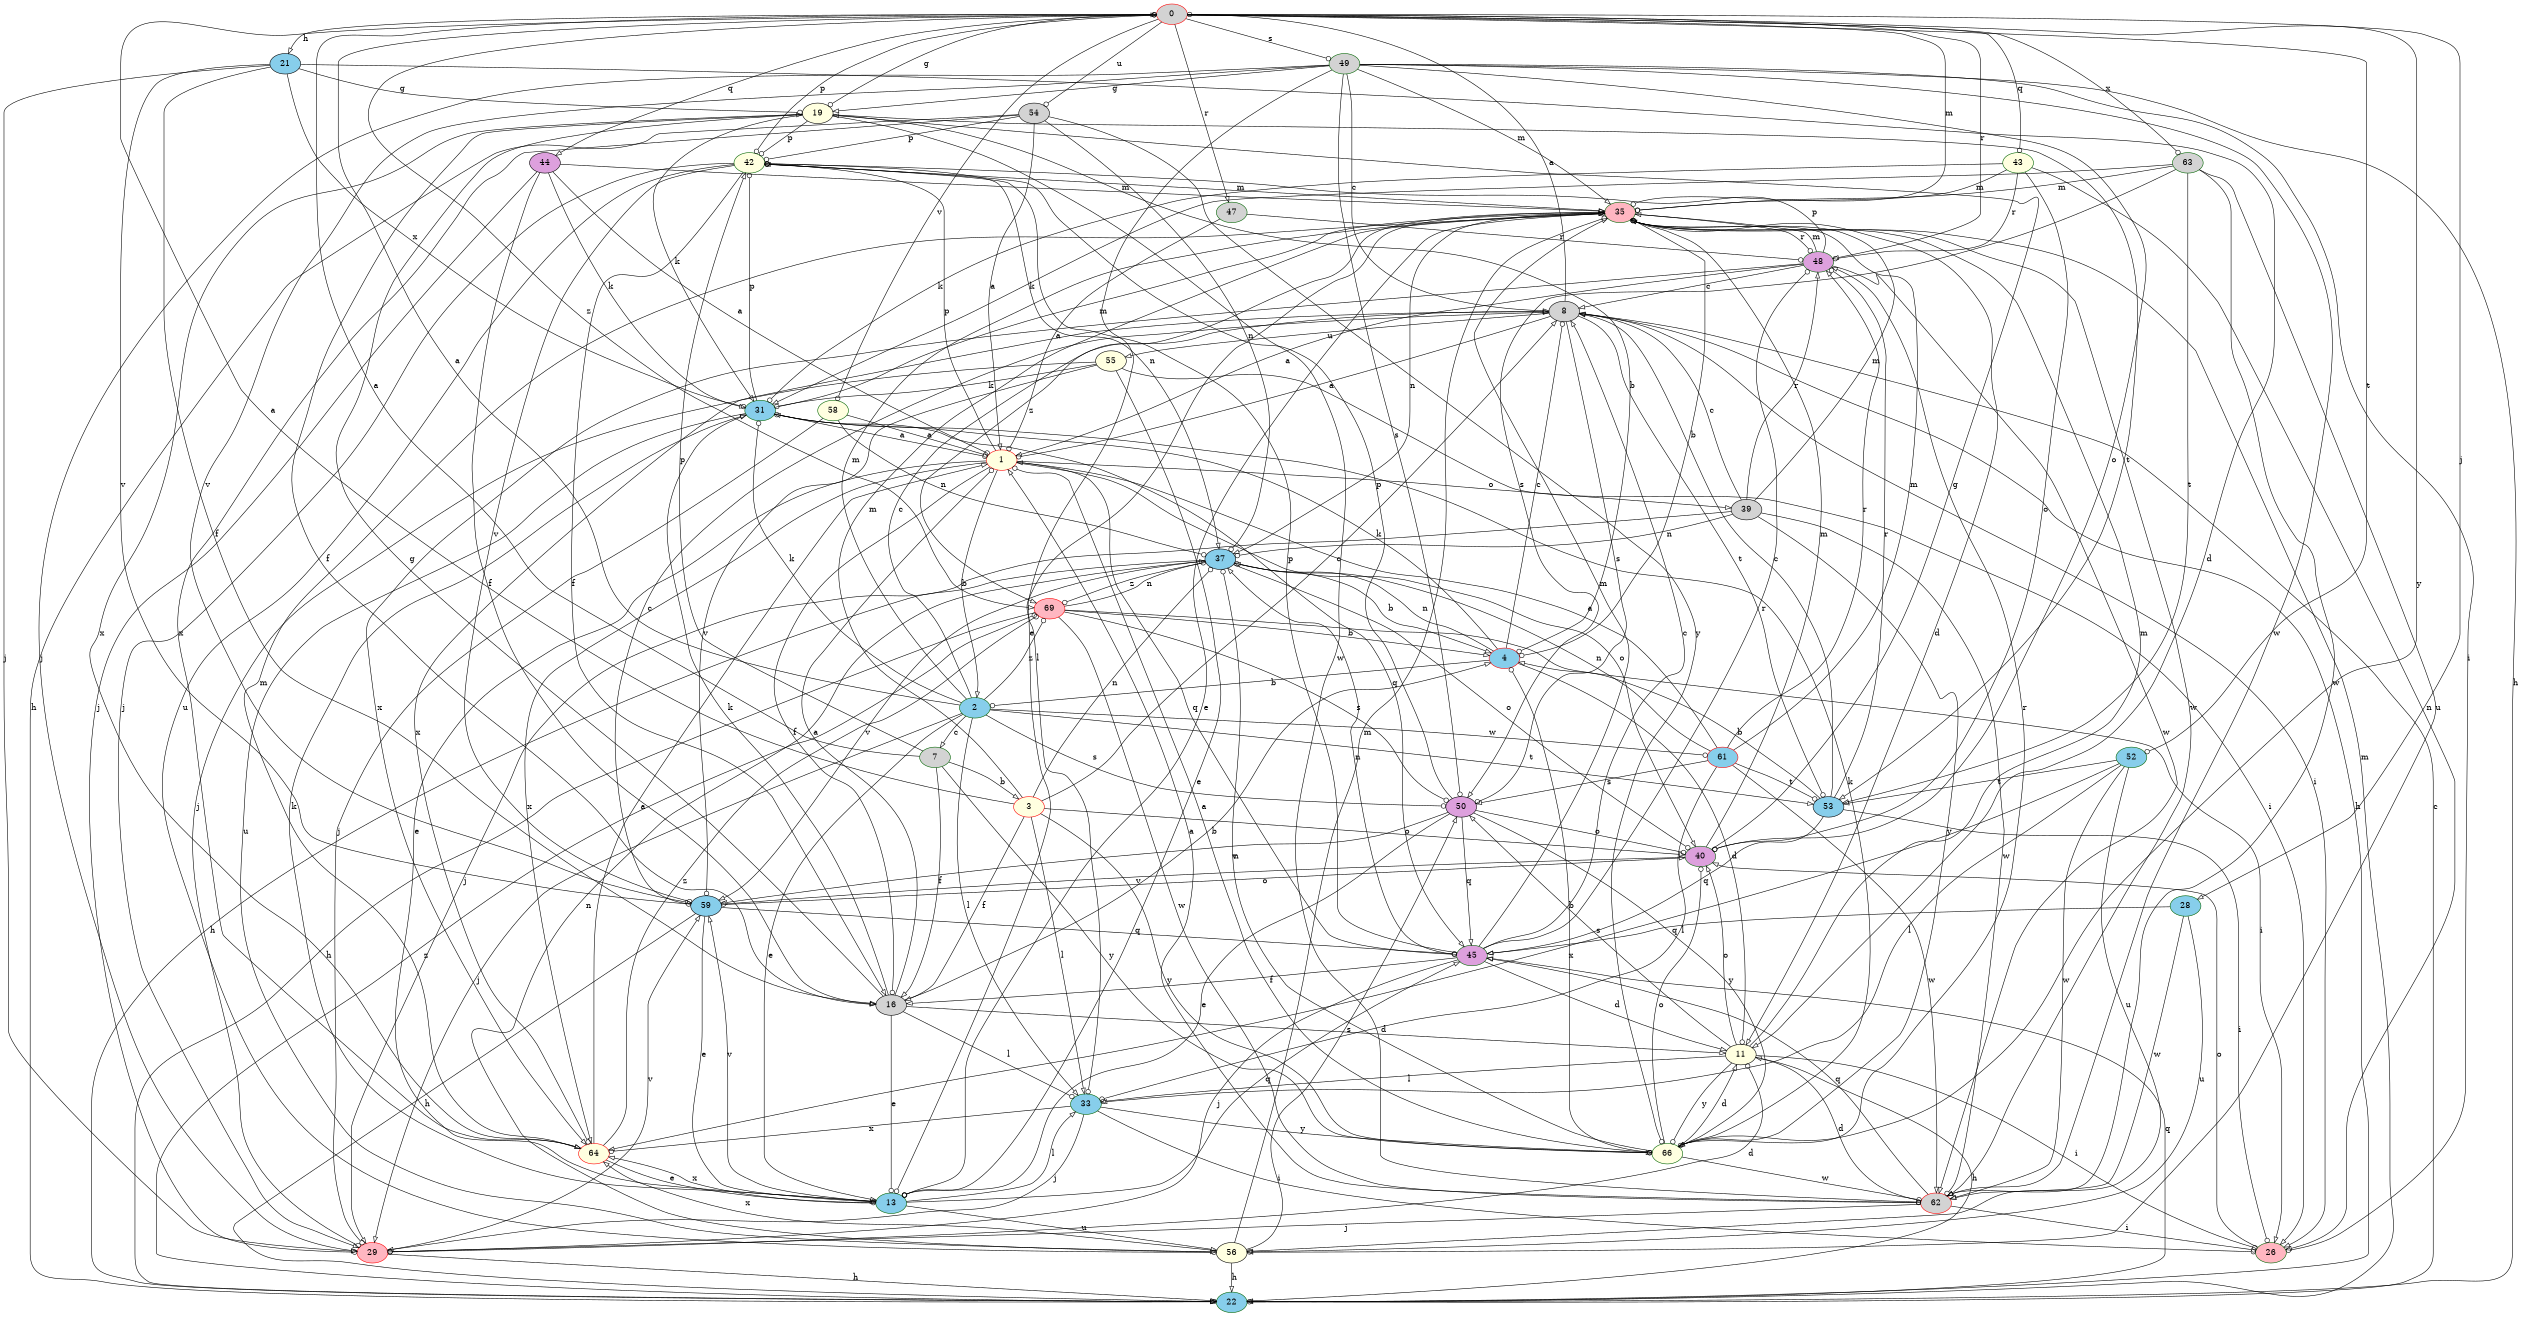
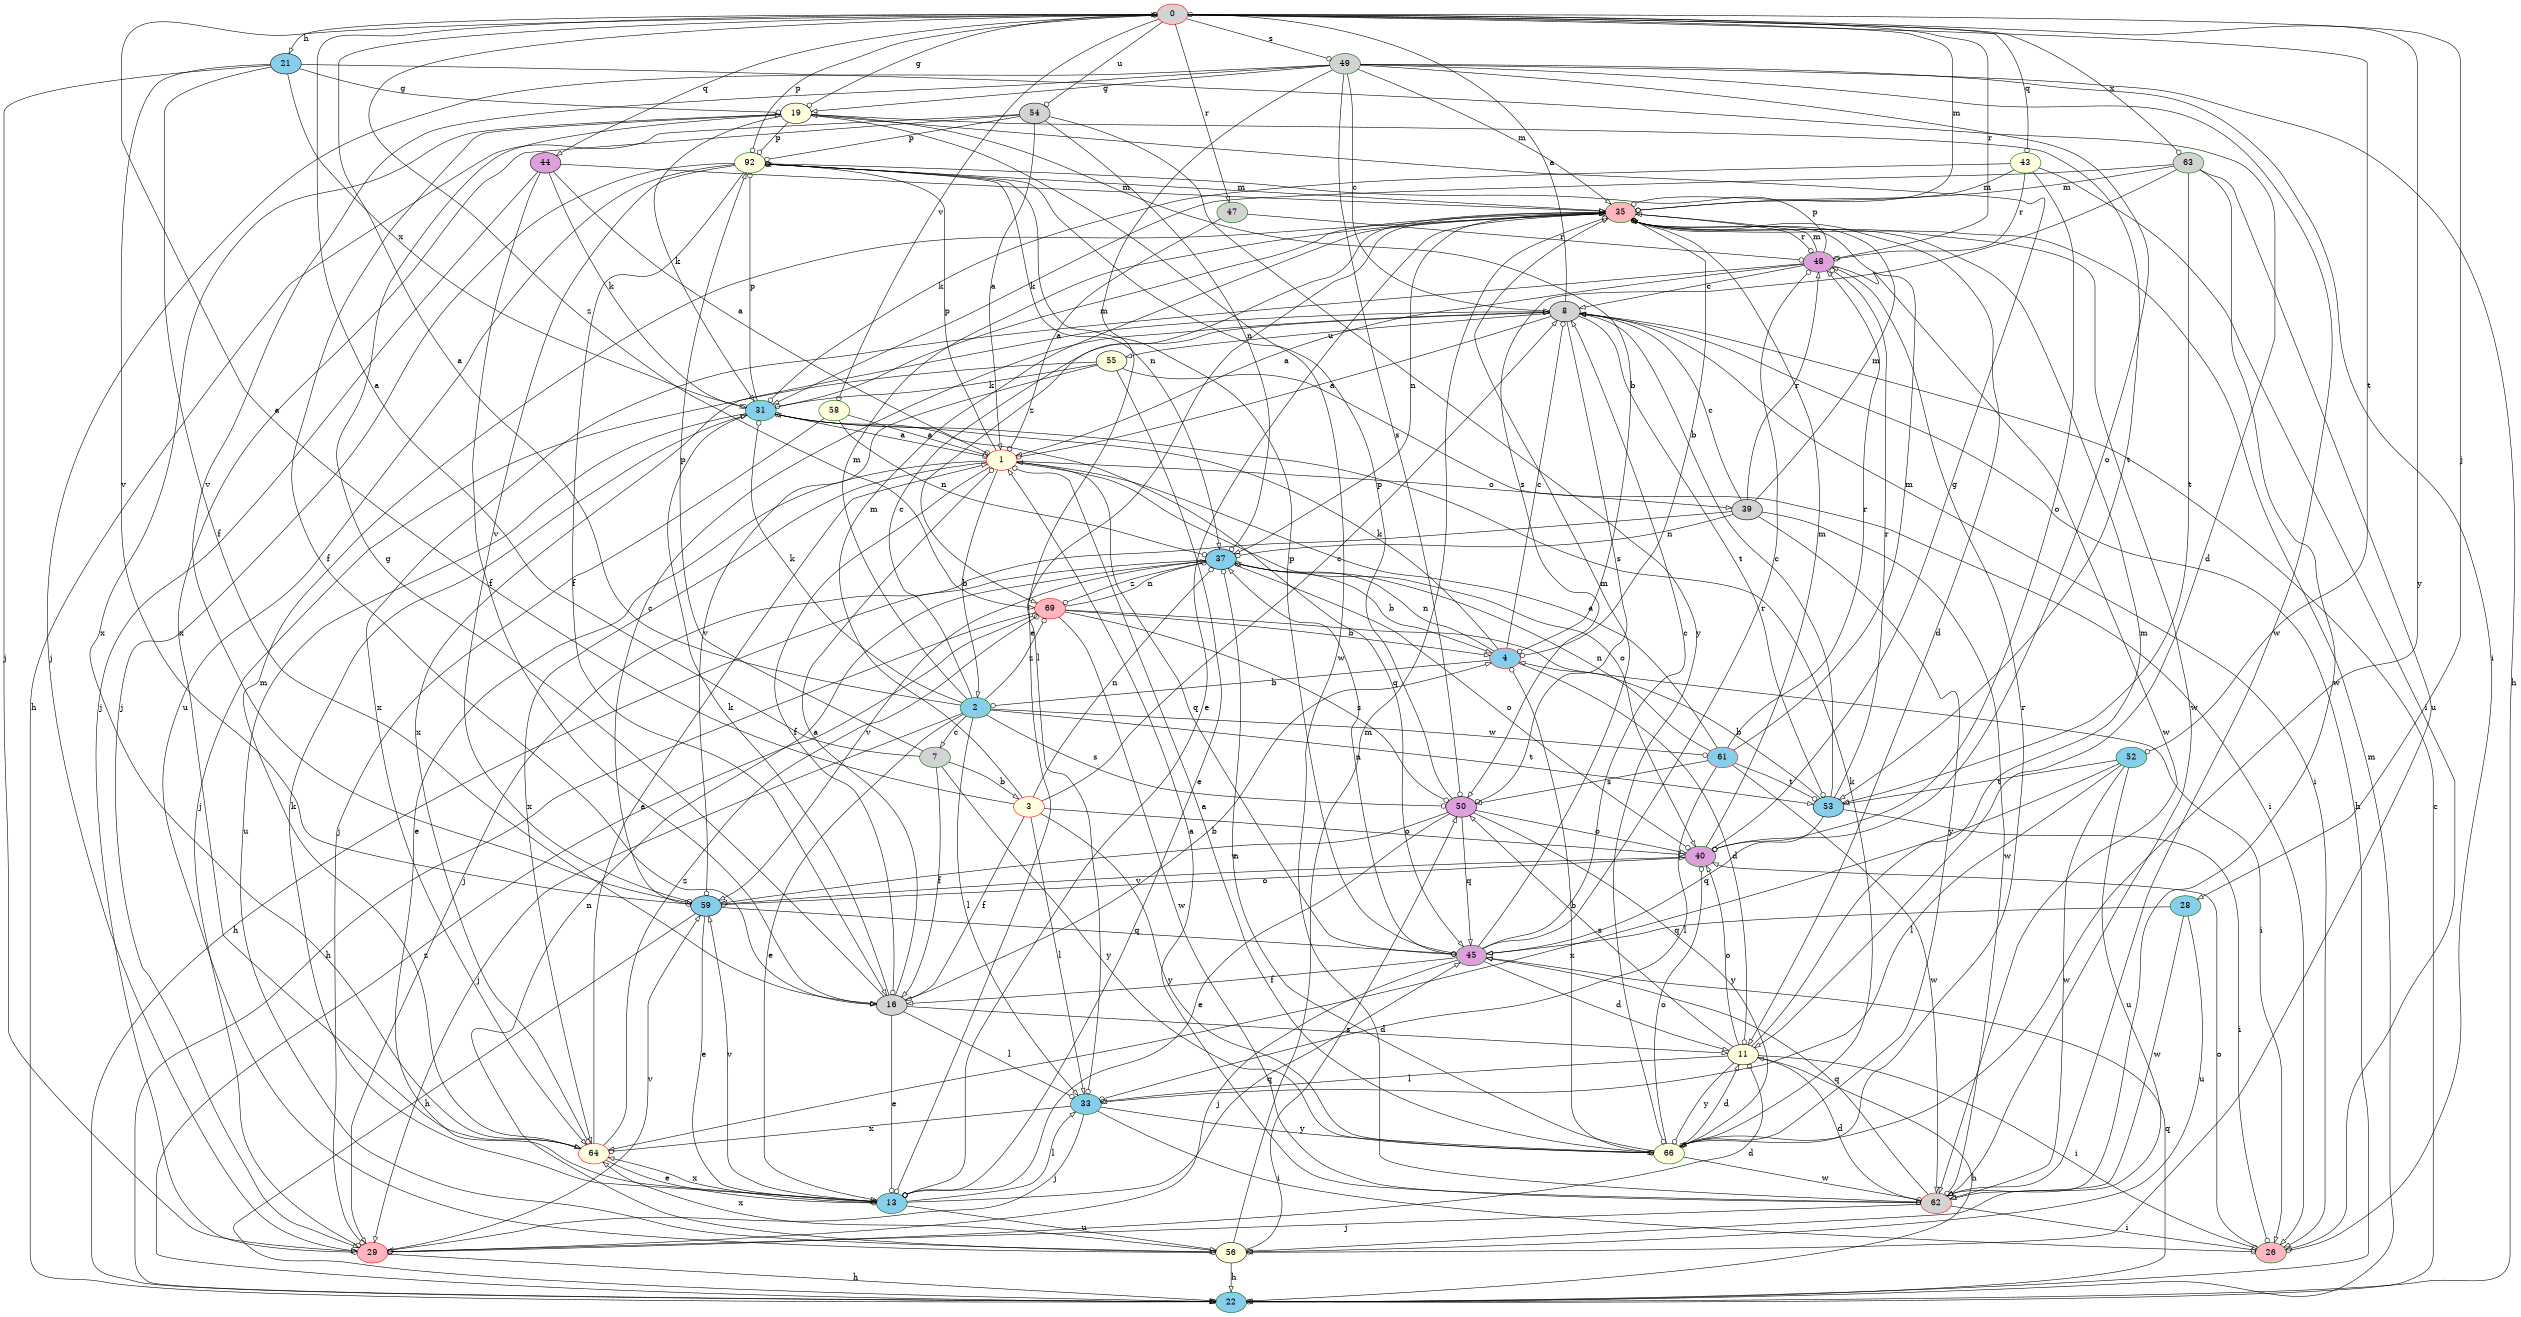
(749, 163) -> (750, 163)
(2429, 708) -> (2426, 708)
(1579, 831) -> (1578, 831)
